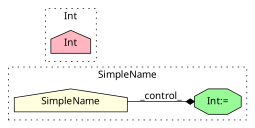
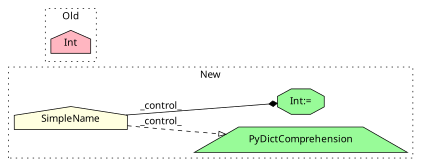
(71, 17) -> (71, 17)
(128, 75) -> (211, 75)
none -> (301, 140)
